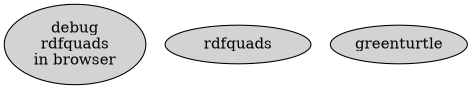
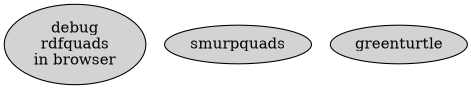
(238, 44) -> (238, 44)
